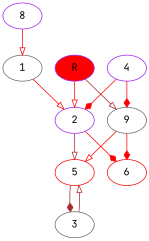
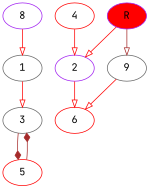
(127, 68) -> (75, 16)
(127, 90) -> none
(104, 91) -> (75, 38)
(46, 92) -> (22, 91)
(127, 142) -> (103, 92)
(75, 143) -> none
(97, 143) -> (75, 91)
(104, 143) -> none
(80, 202) -> (18, 142)
